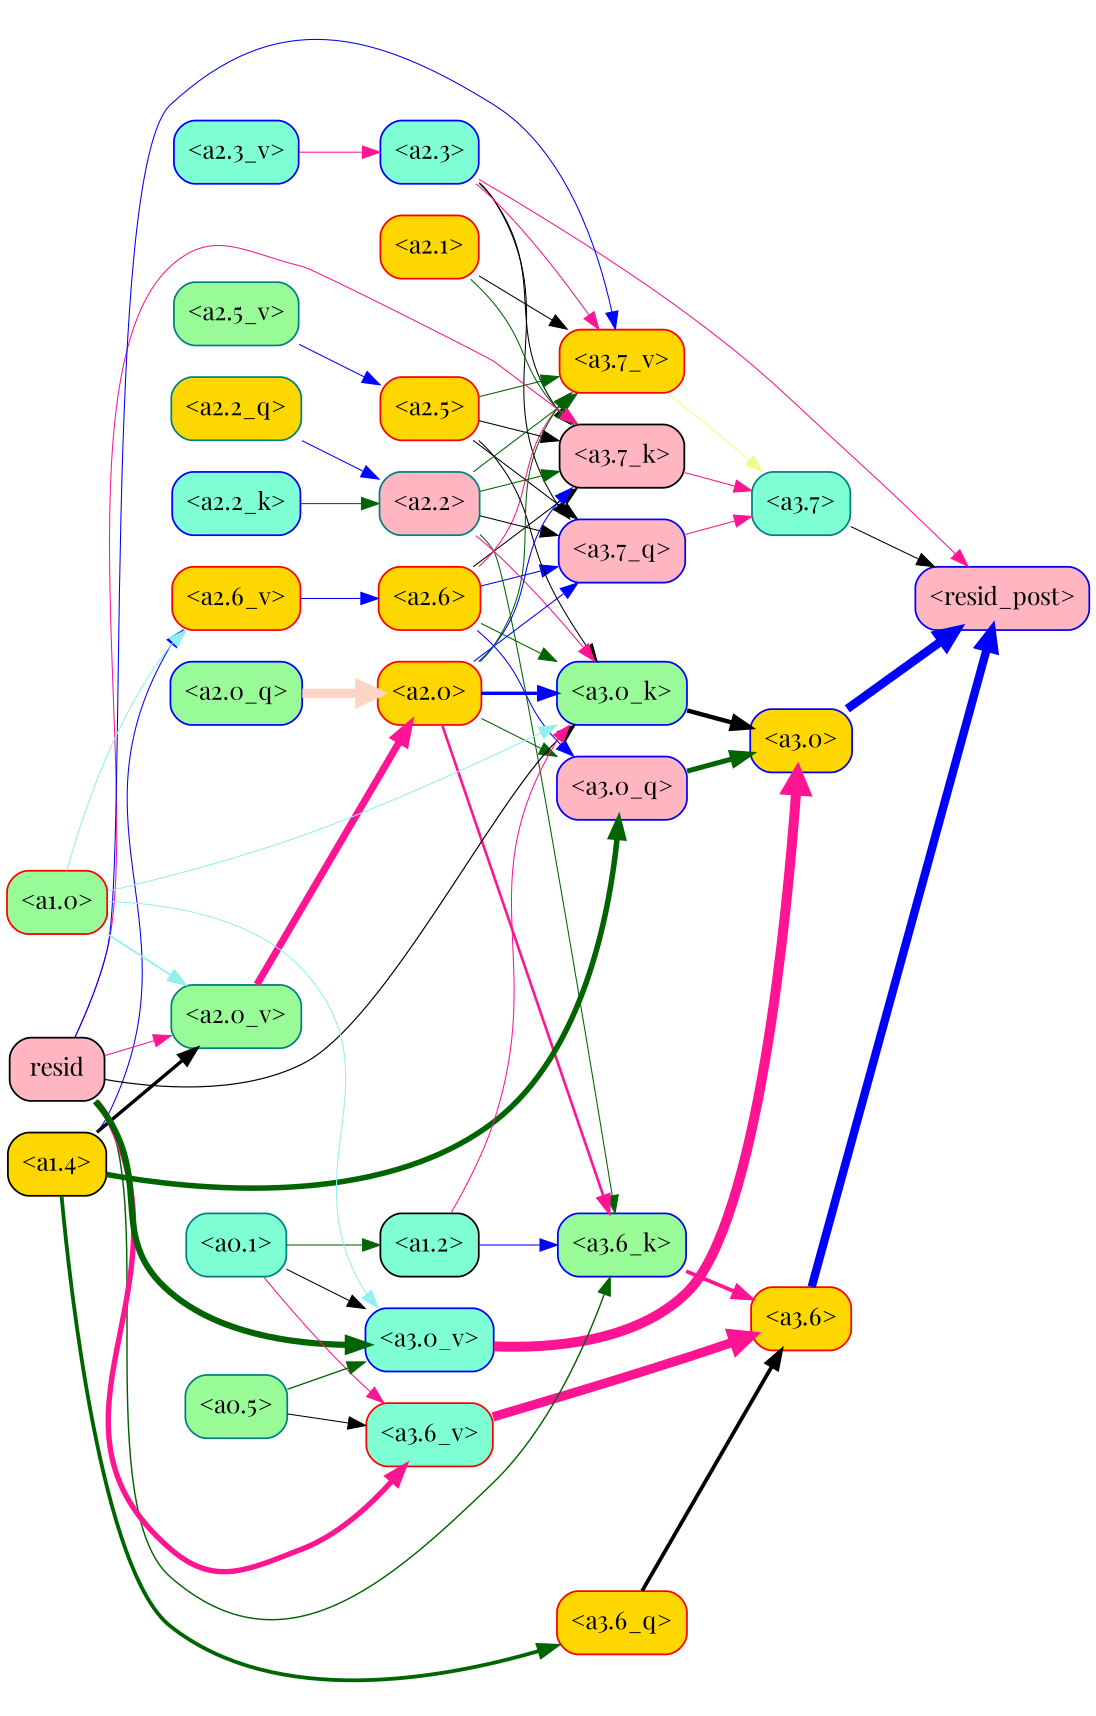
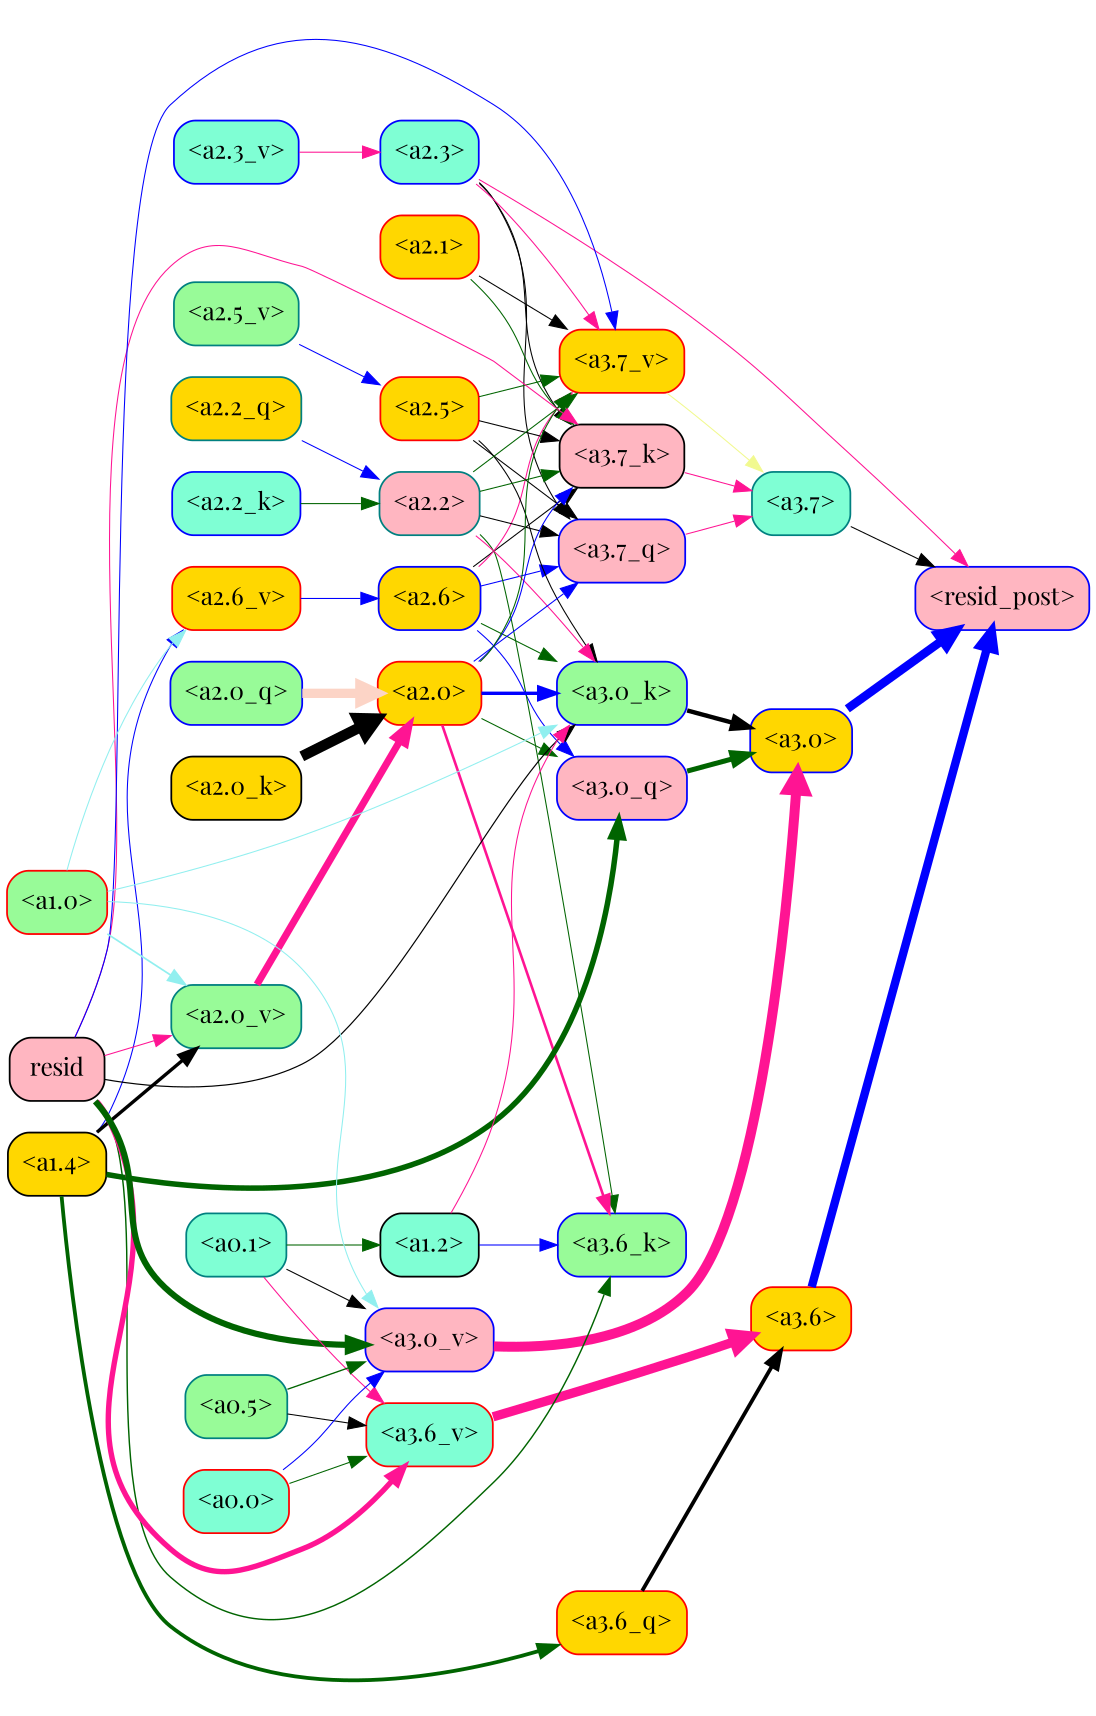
(430, 598) -> (430, 598)
none -> (236, 788)
(710, 1281) -> none
(430, 1340) -> (430, 1340)
none -> (236, 1502)
